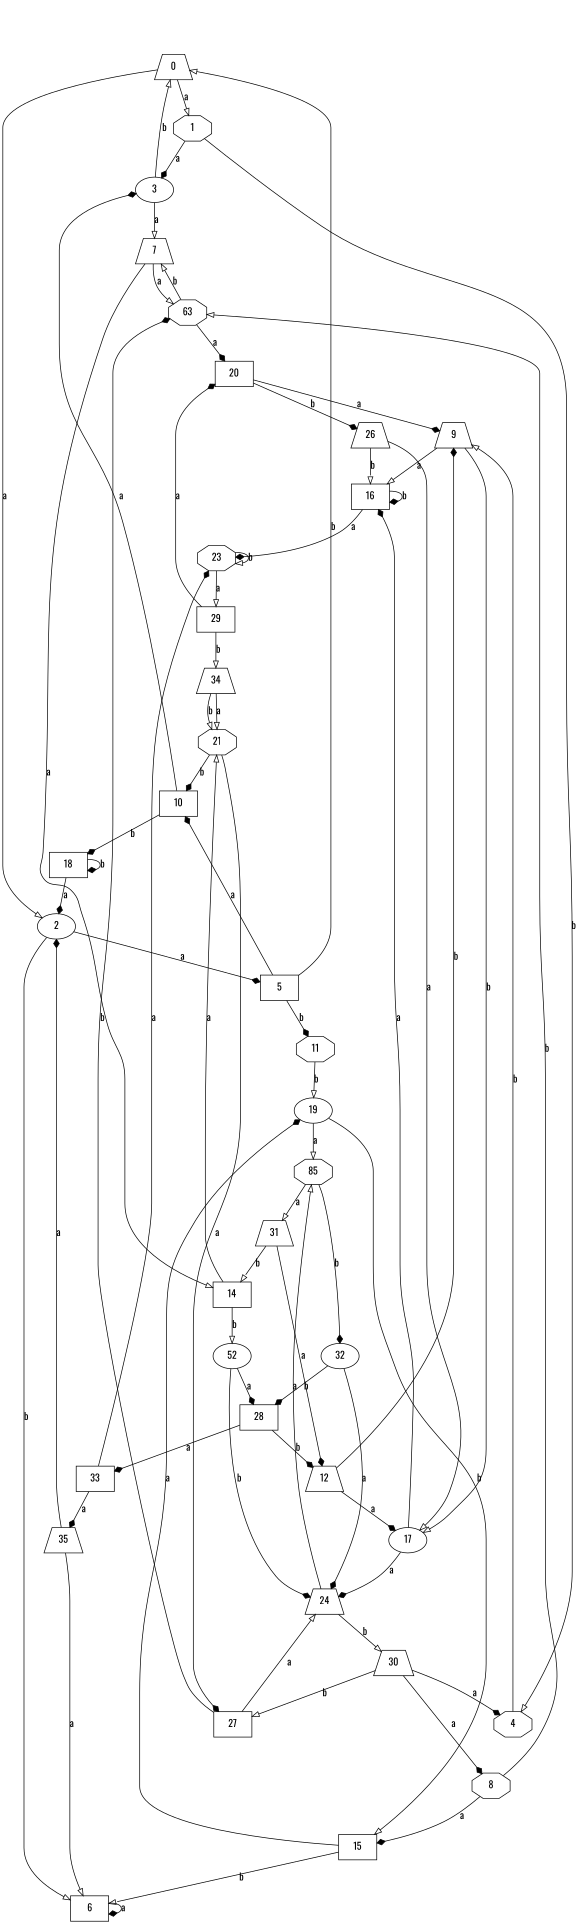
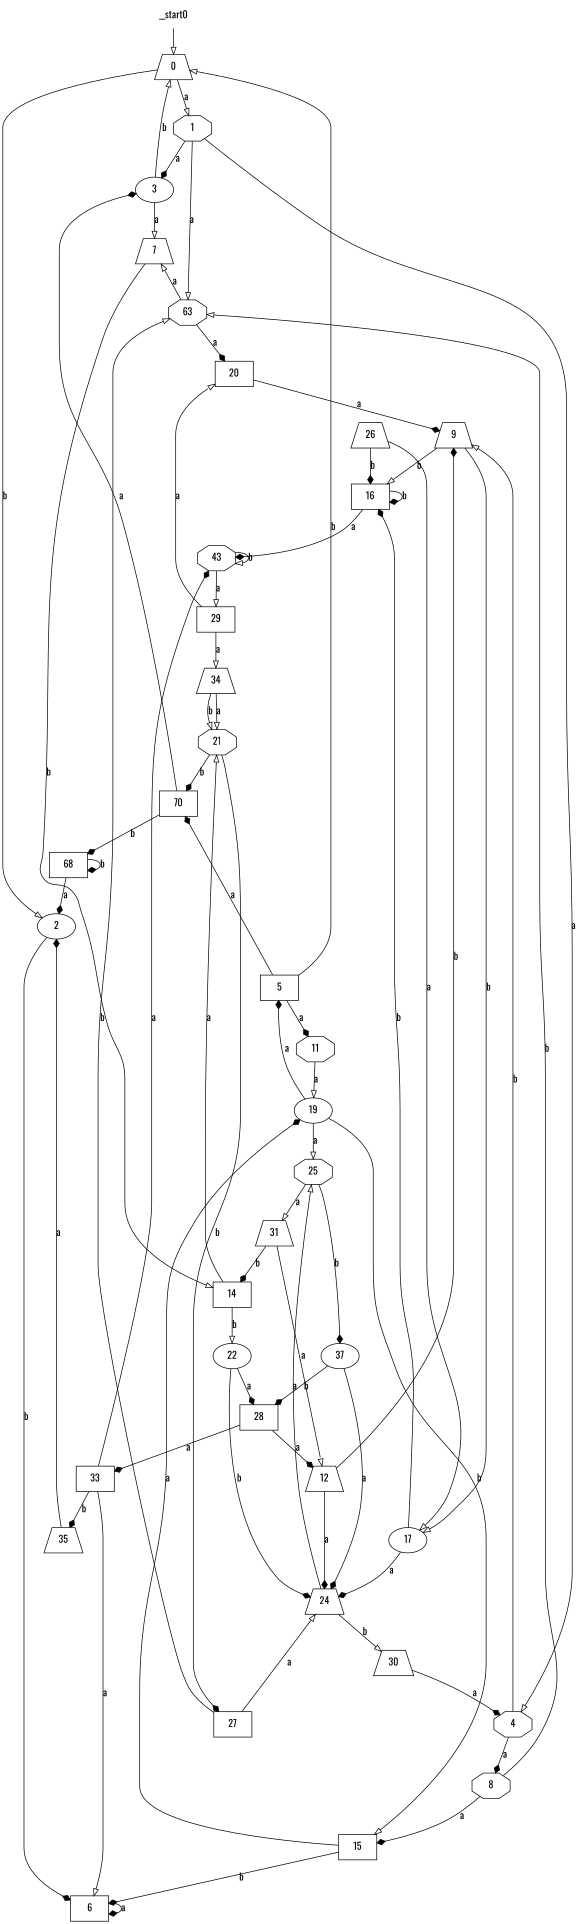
none -> (174, 16)
(175, 282) -> (175, 282)
(156, 284) -> (190, 217)
(301, 404) -> none
(370, 462) -> (370, 462)
(419, 466) -> (419, 466)
(176, 496) -> (176, 496)
(5, 497) -> (5, 497)
(217, 558) -> (217, 558)
(218, 650) -> (218, 650)
(49, 773) -> (49, 773)
(179, 804) -> (179, 804)
(68, 865) -> (68, 865)
(574, 926) -> (574, 926)
(163, 956) -> (284, 1057)
(100, 1015) -> (100, 1015)
(302, 1018) -> (302, 1018)
(399, 1018) -> (399, 1018)
(316, 1080) -> (316, 1080)
(313, 1172) -> (313, 1172)
(218, 1233) -> (218, 1233)
(256, 1260) -> (256, 1260)
(299, 1352) -> (299, 1352)
(232, 1356) -> (232, 1356)
(340, 1356) -> (340, 1356)
(24, 1423) -> (24, 1423)
(298, 1448) -> (298, 1448)
(365, 1509) -> (325, 1536)
(84, 1510) -> (84, 1510)
(317, 1692) -> none
(440, 1721) -> (503, 1751)
(70, 1722) -> (103, 1691)
(228, 1877) -> (228, 1877)
